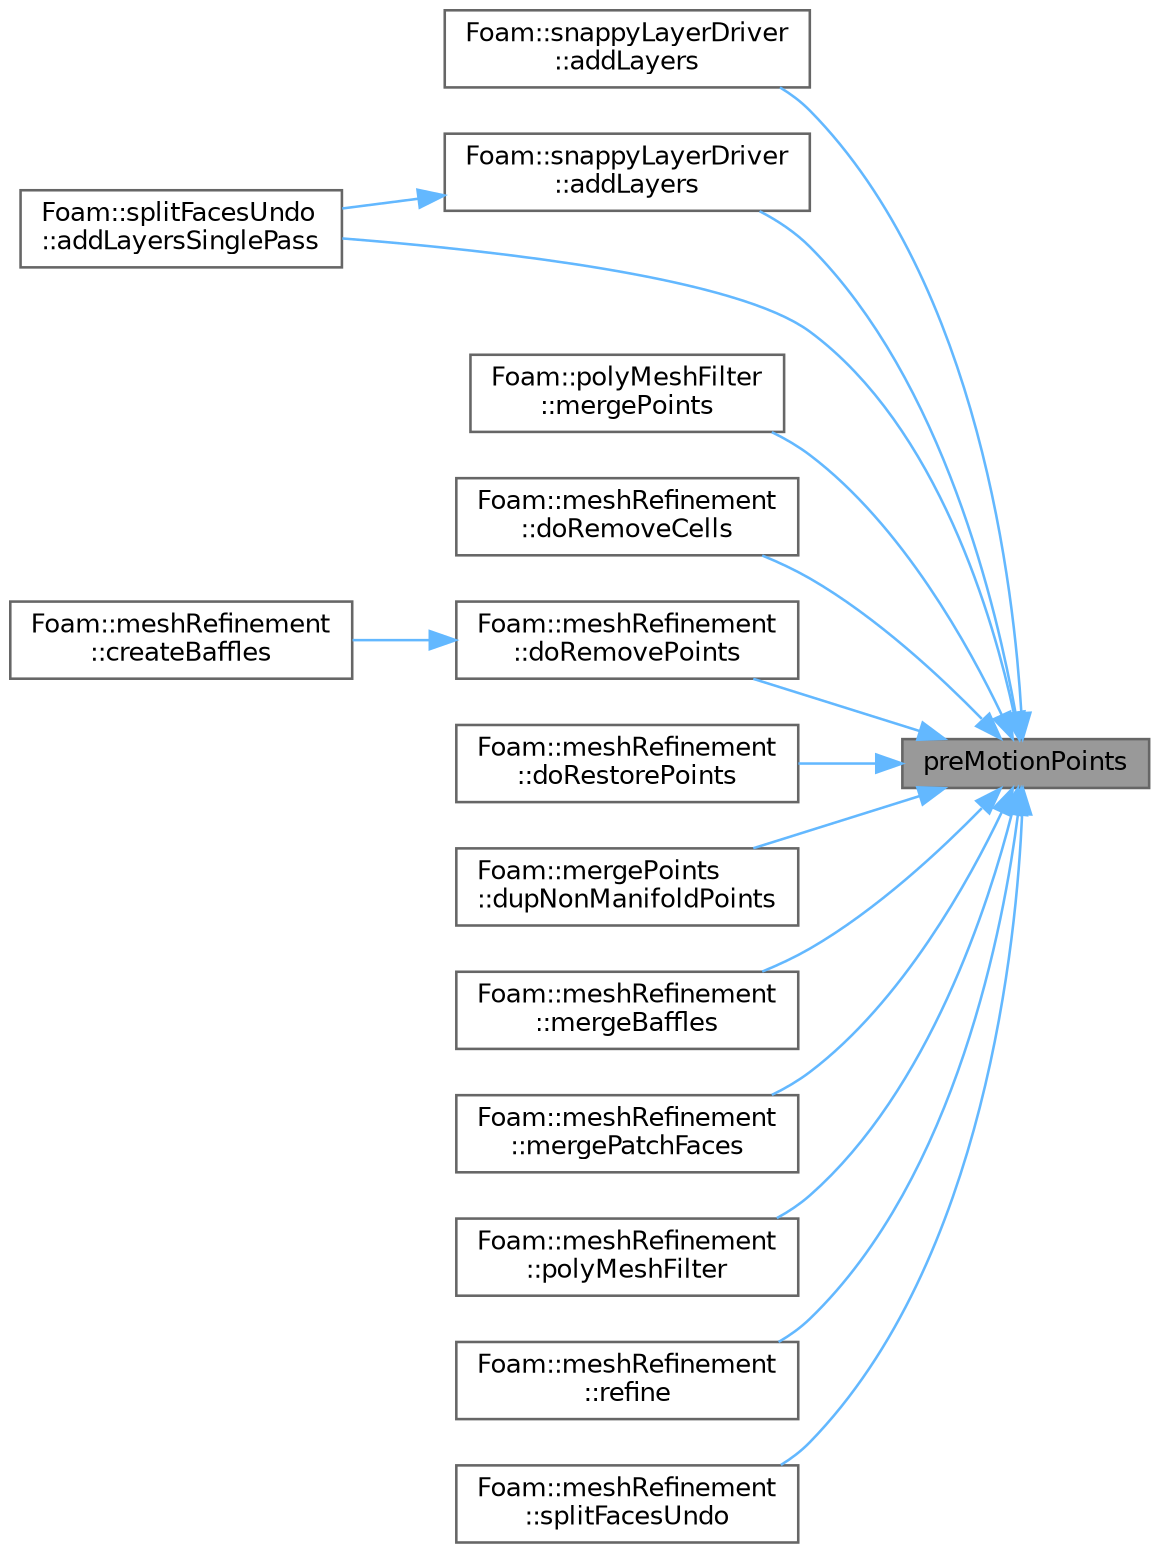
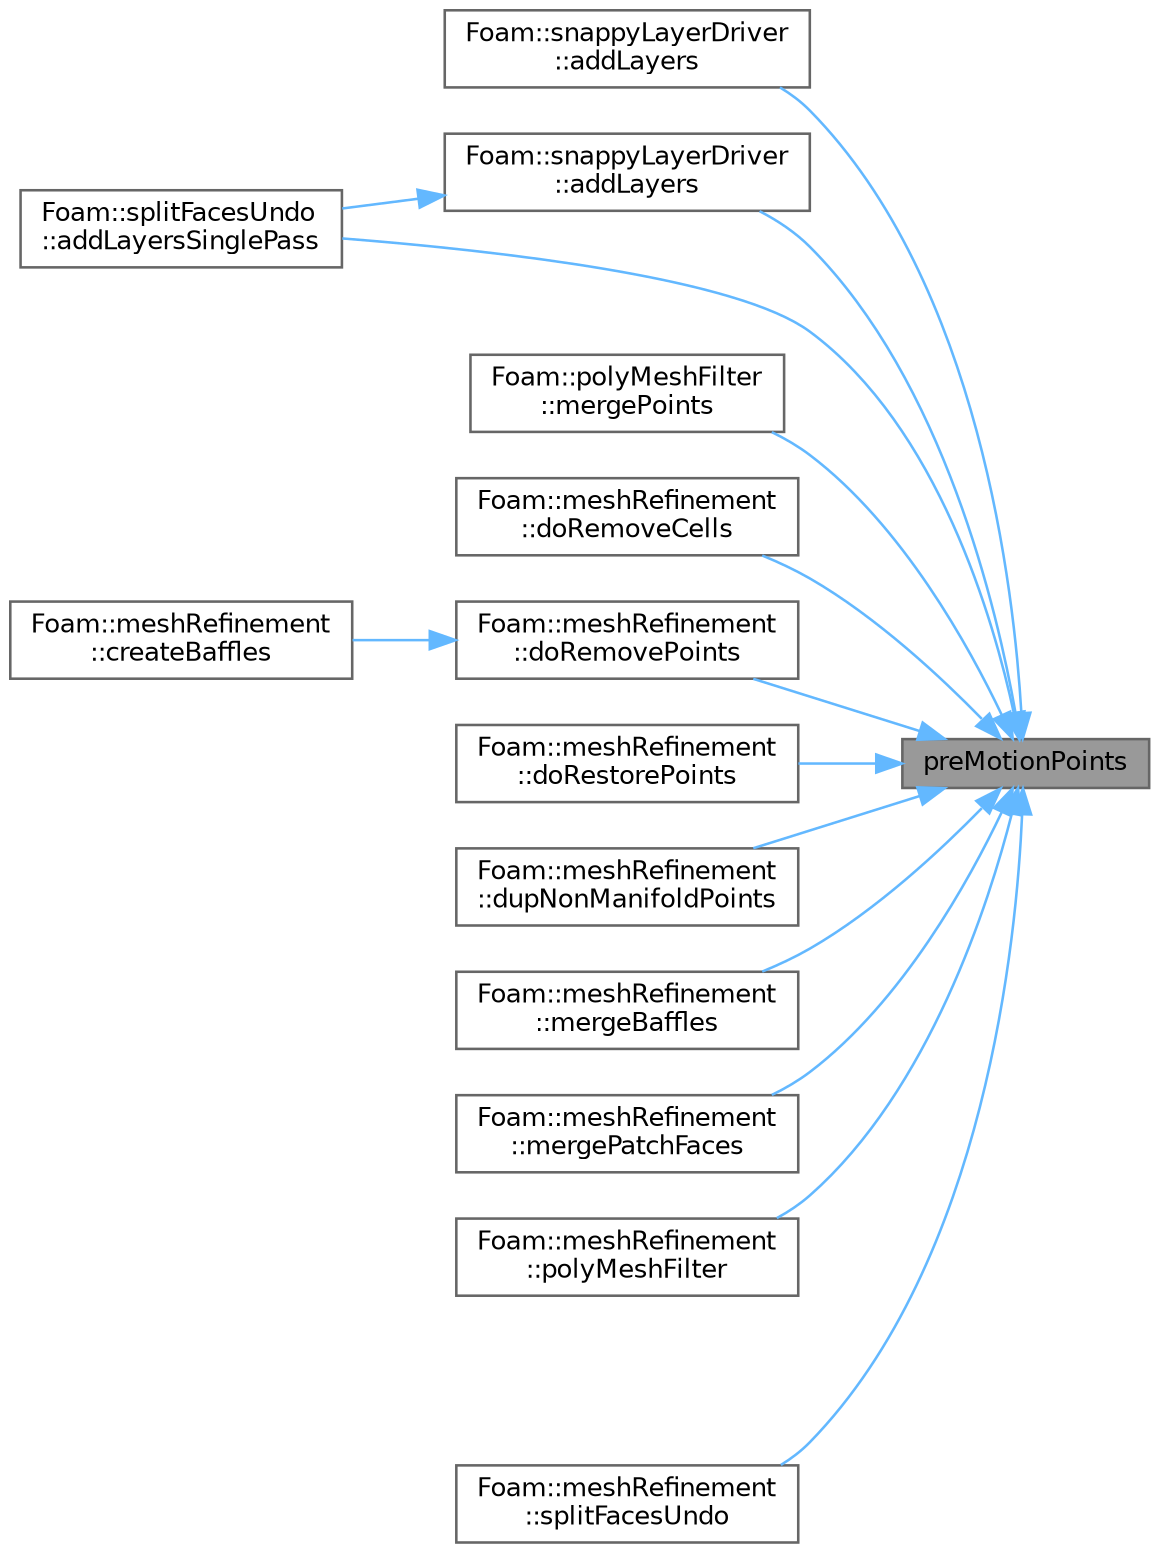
(627, 887) -> (627, 887)
(627, 1381) -> none
